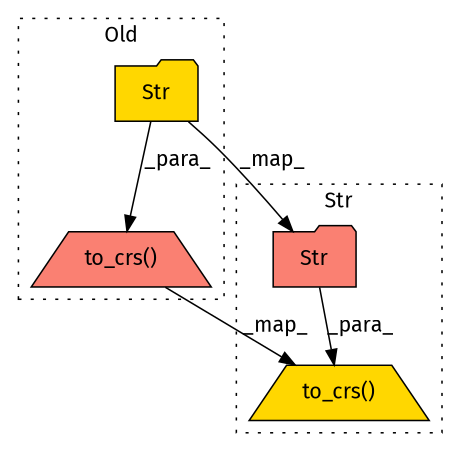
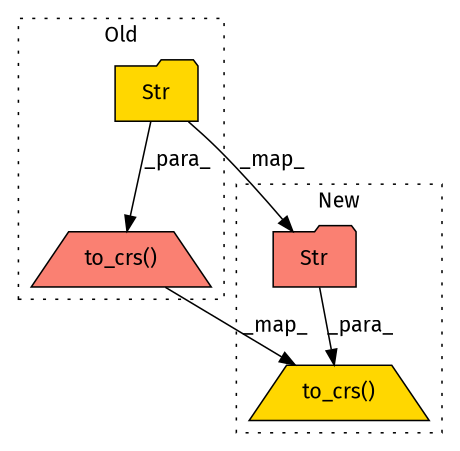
(339, 202) -> (339, 202)
